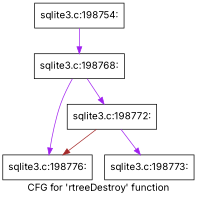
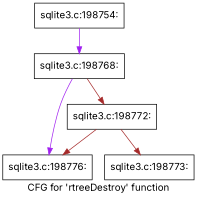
(94, 89) -> (94, 89)
(129, 139) -> (129, 139)
